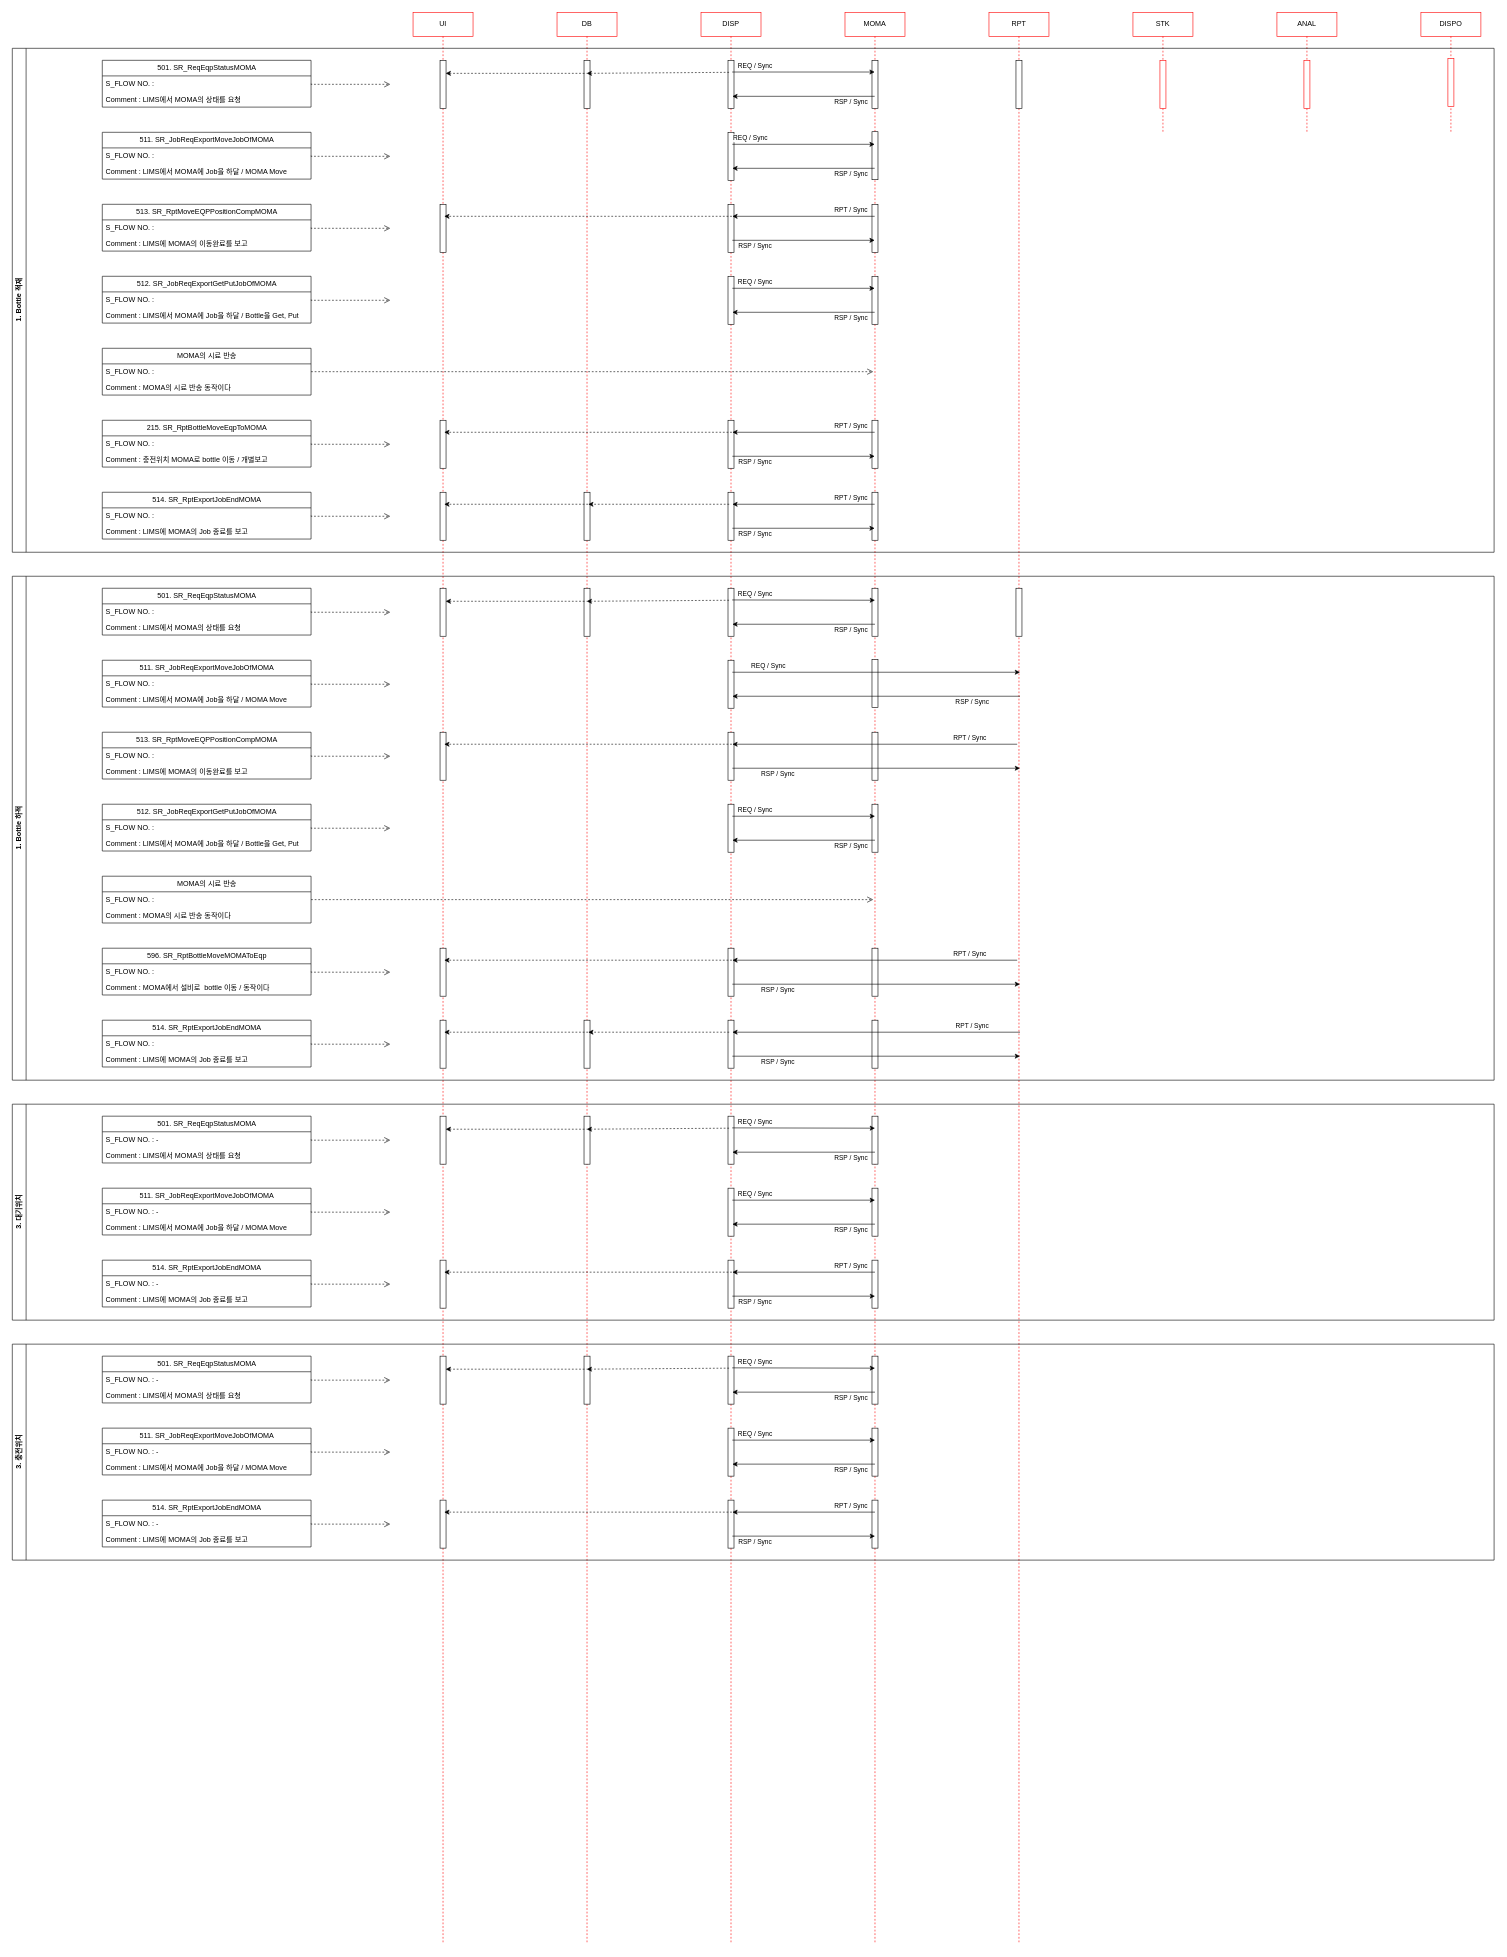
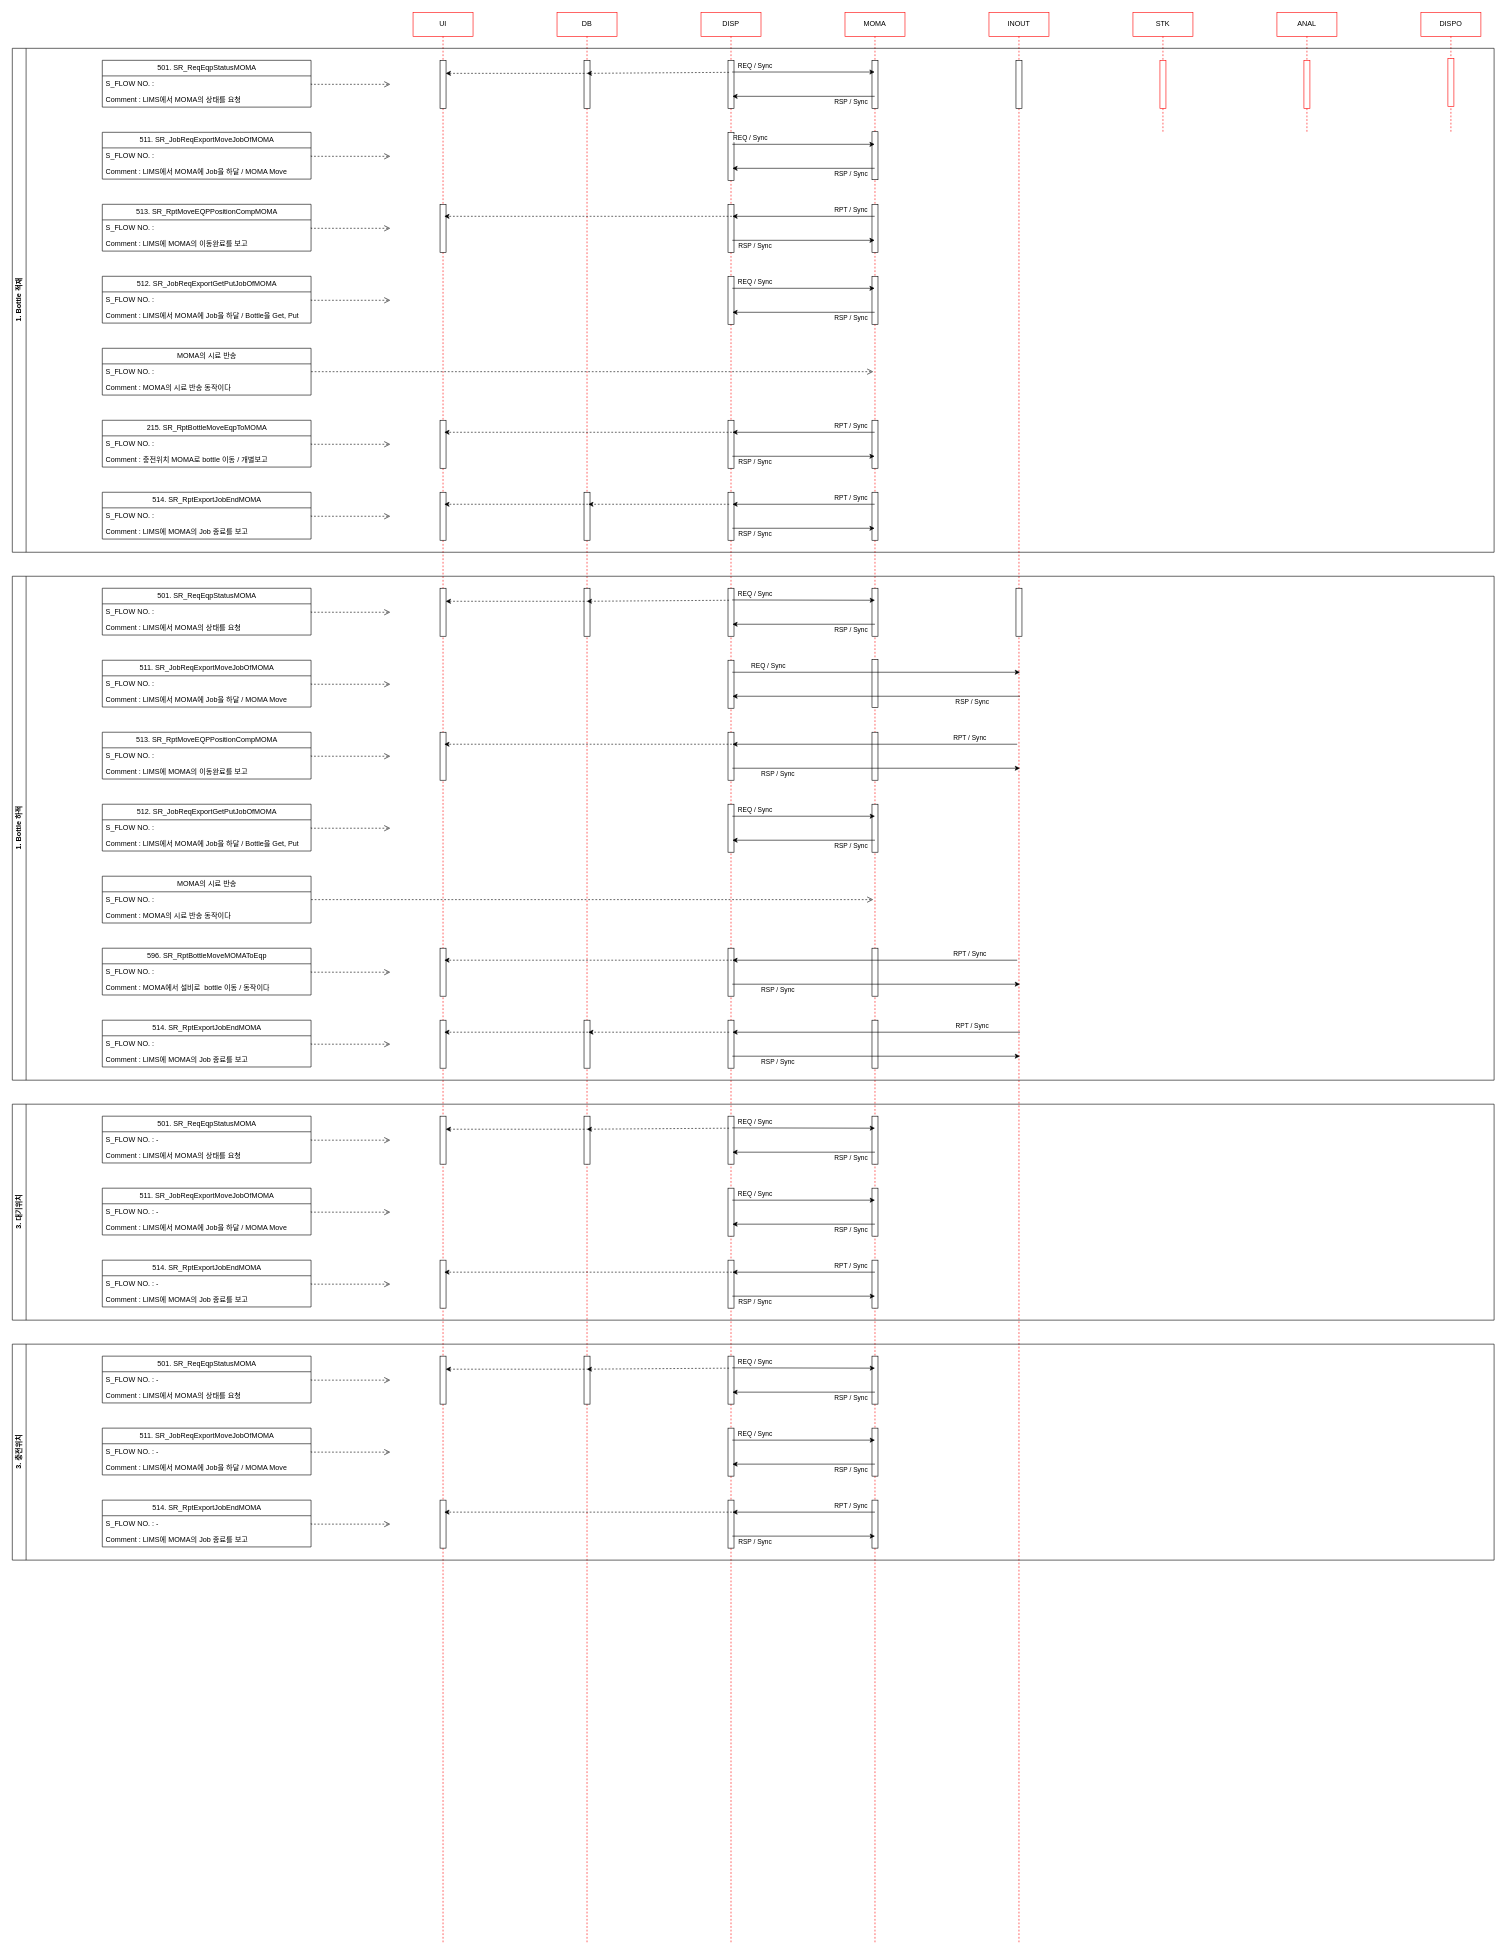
(1019, 24) -> (1019, 24)
